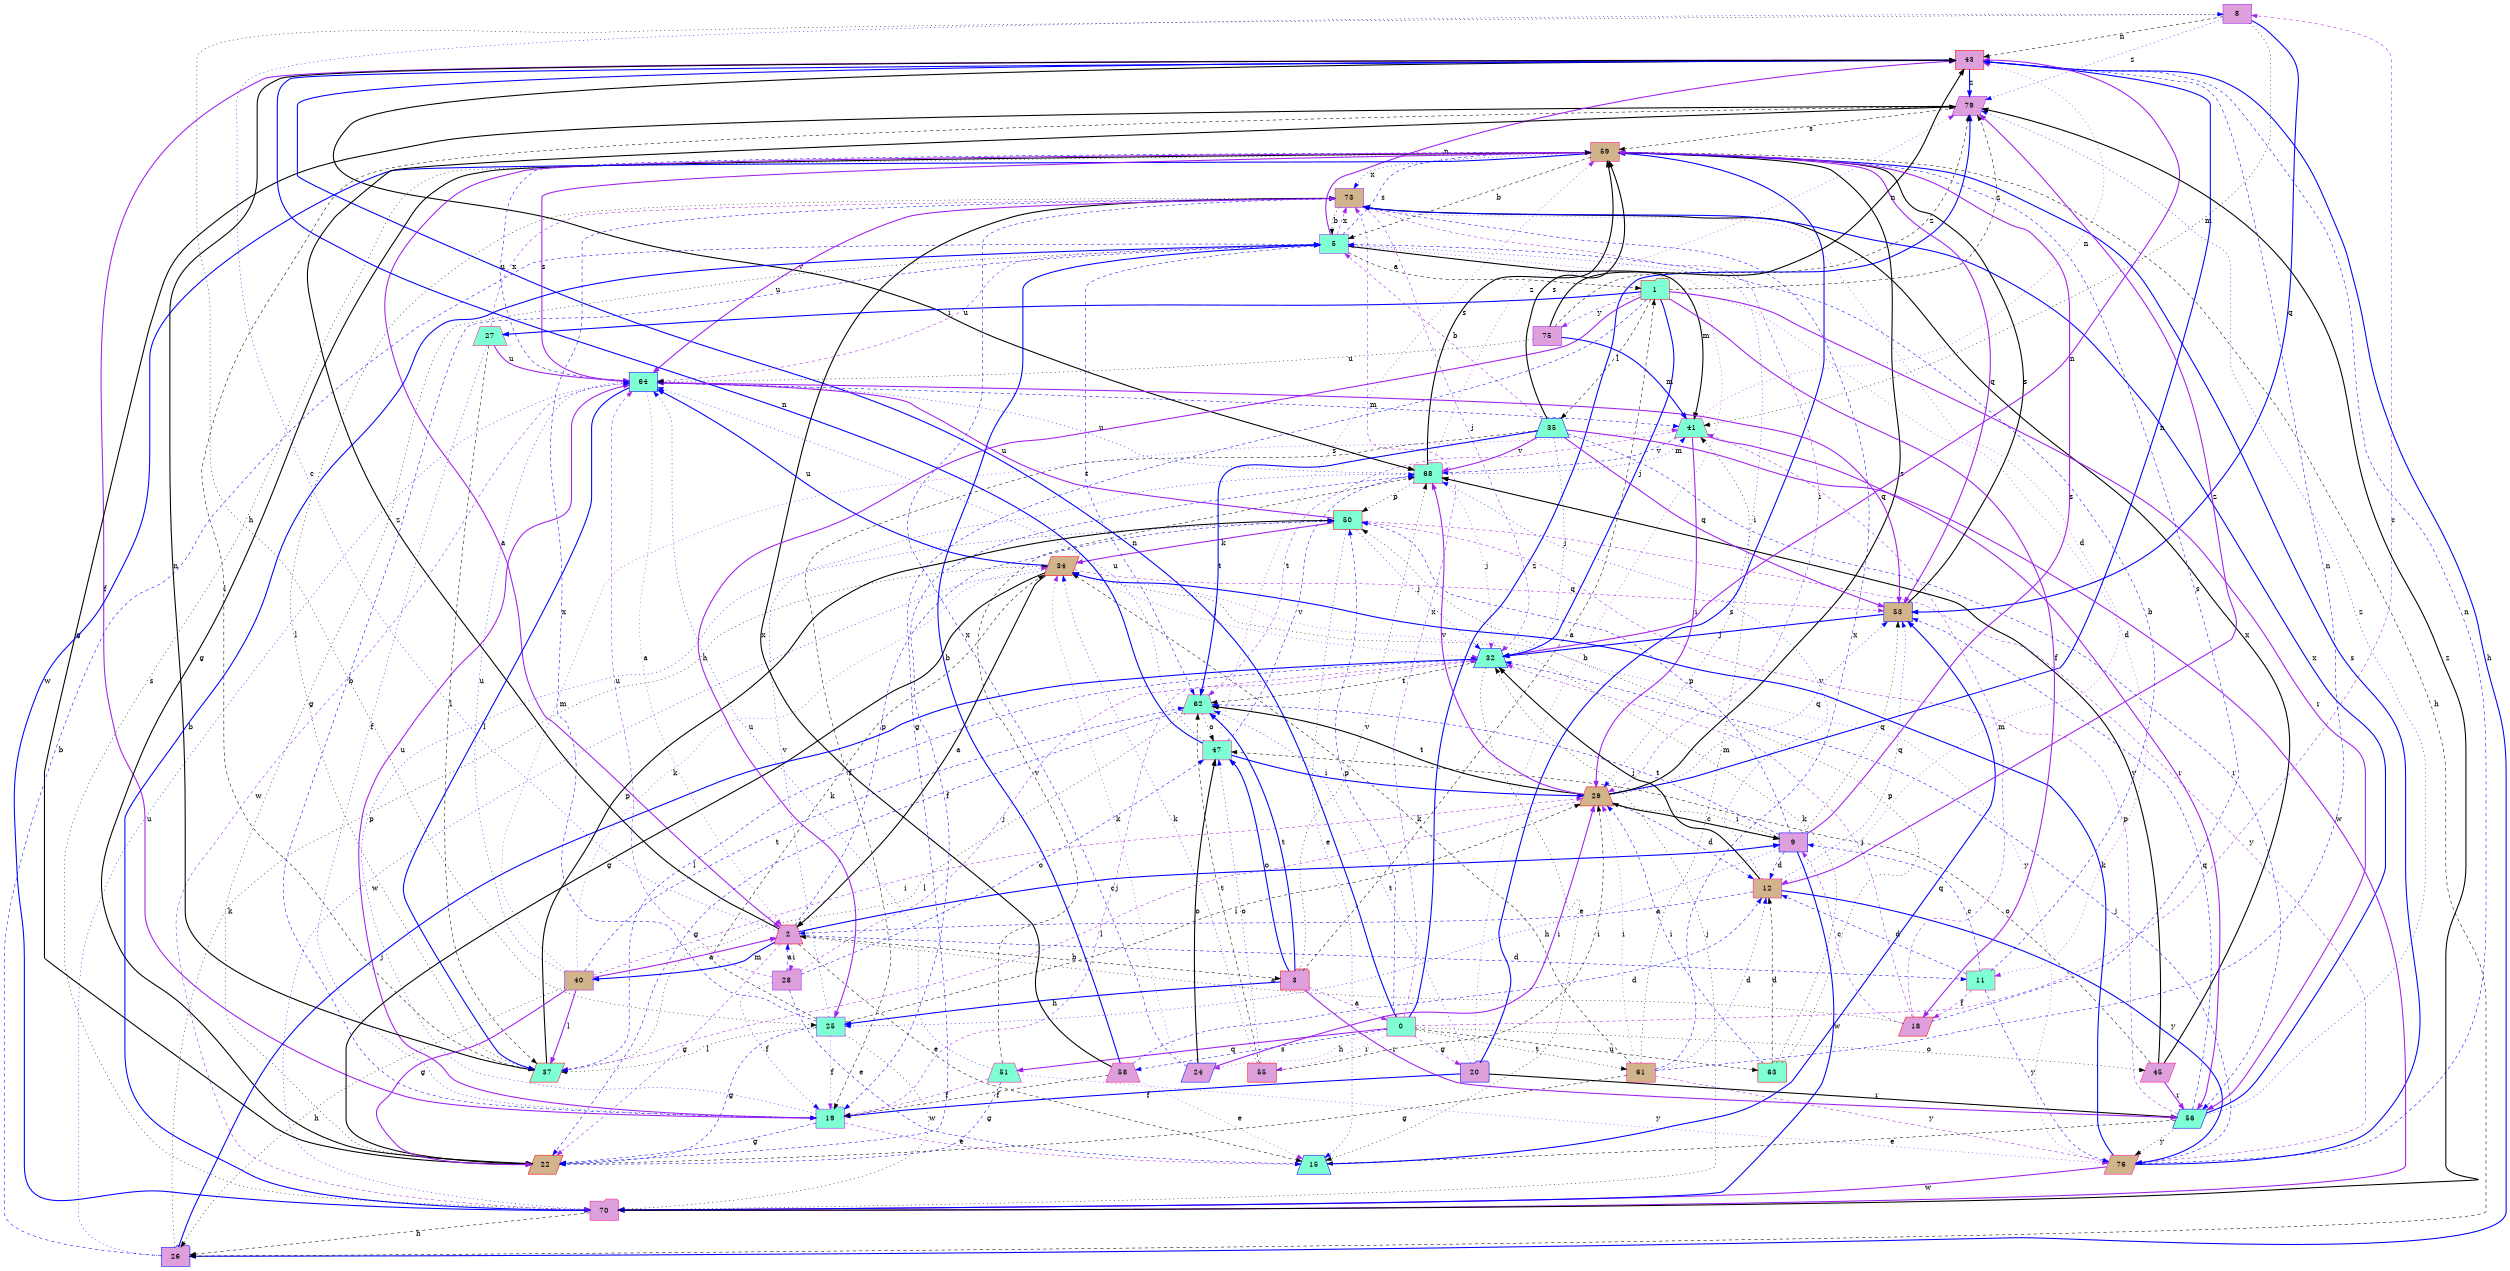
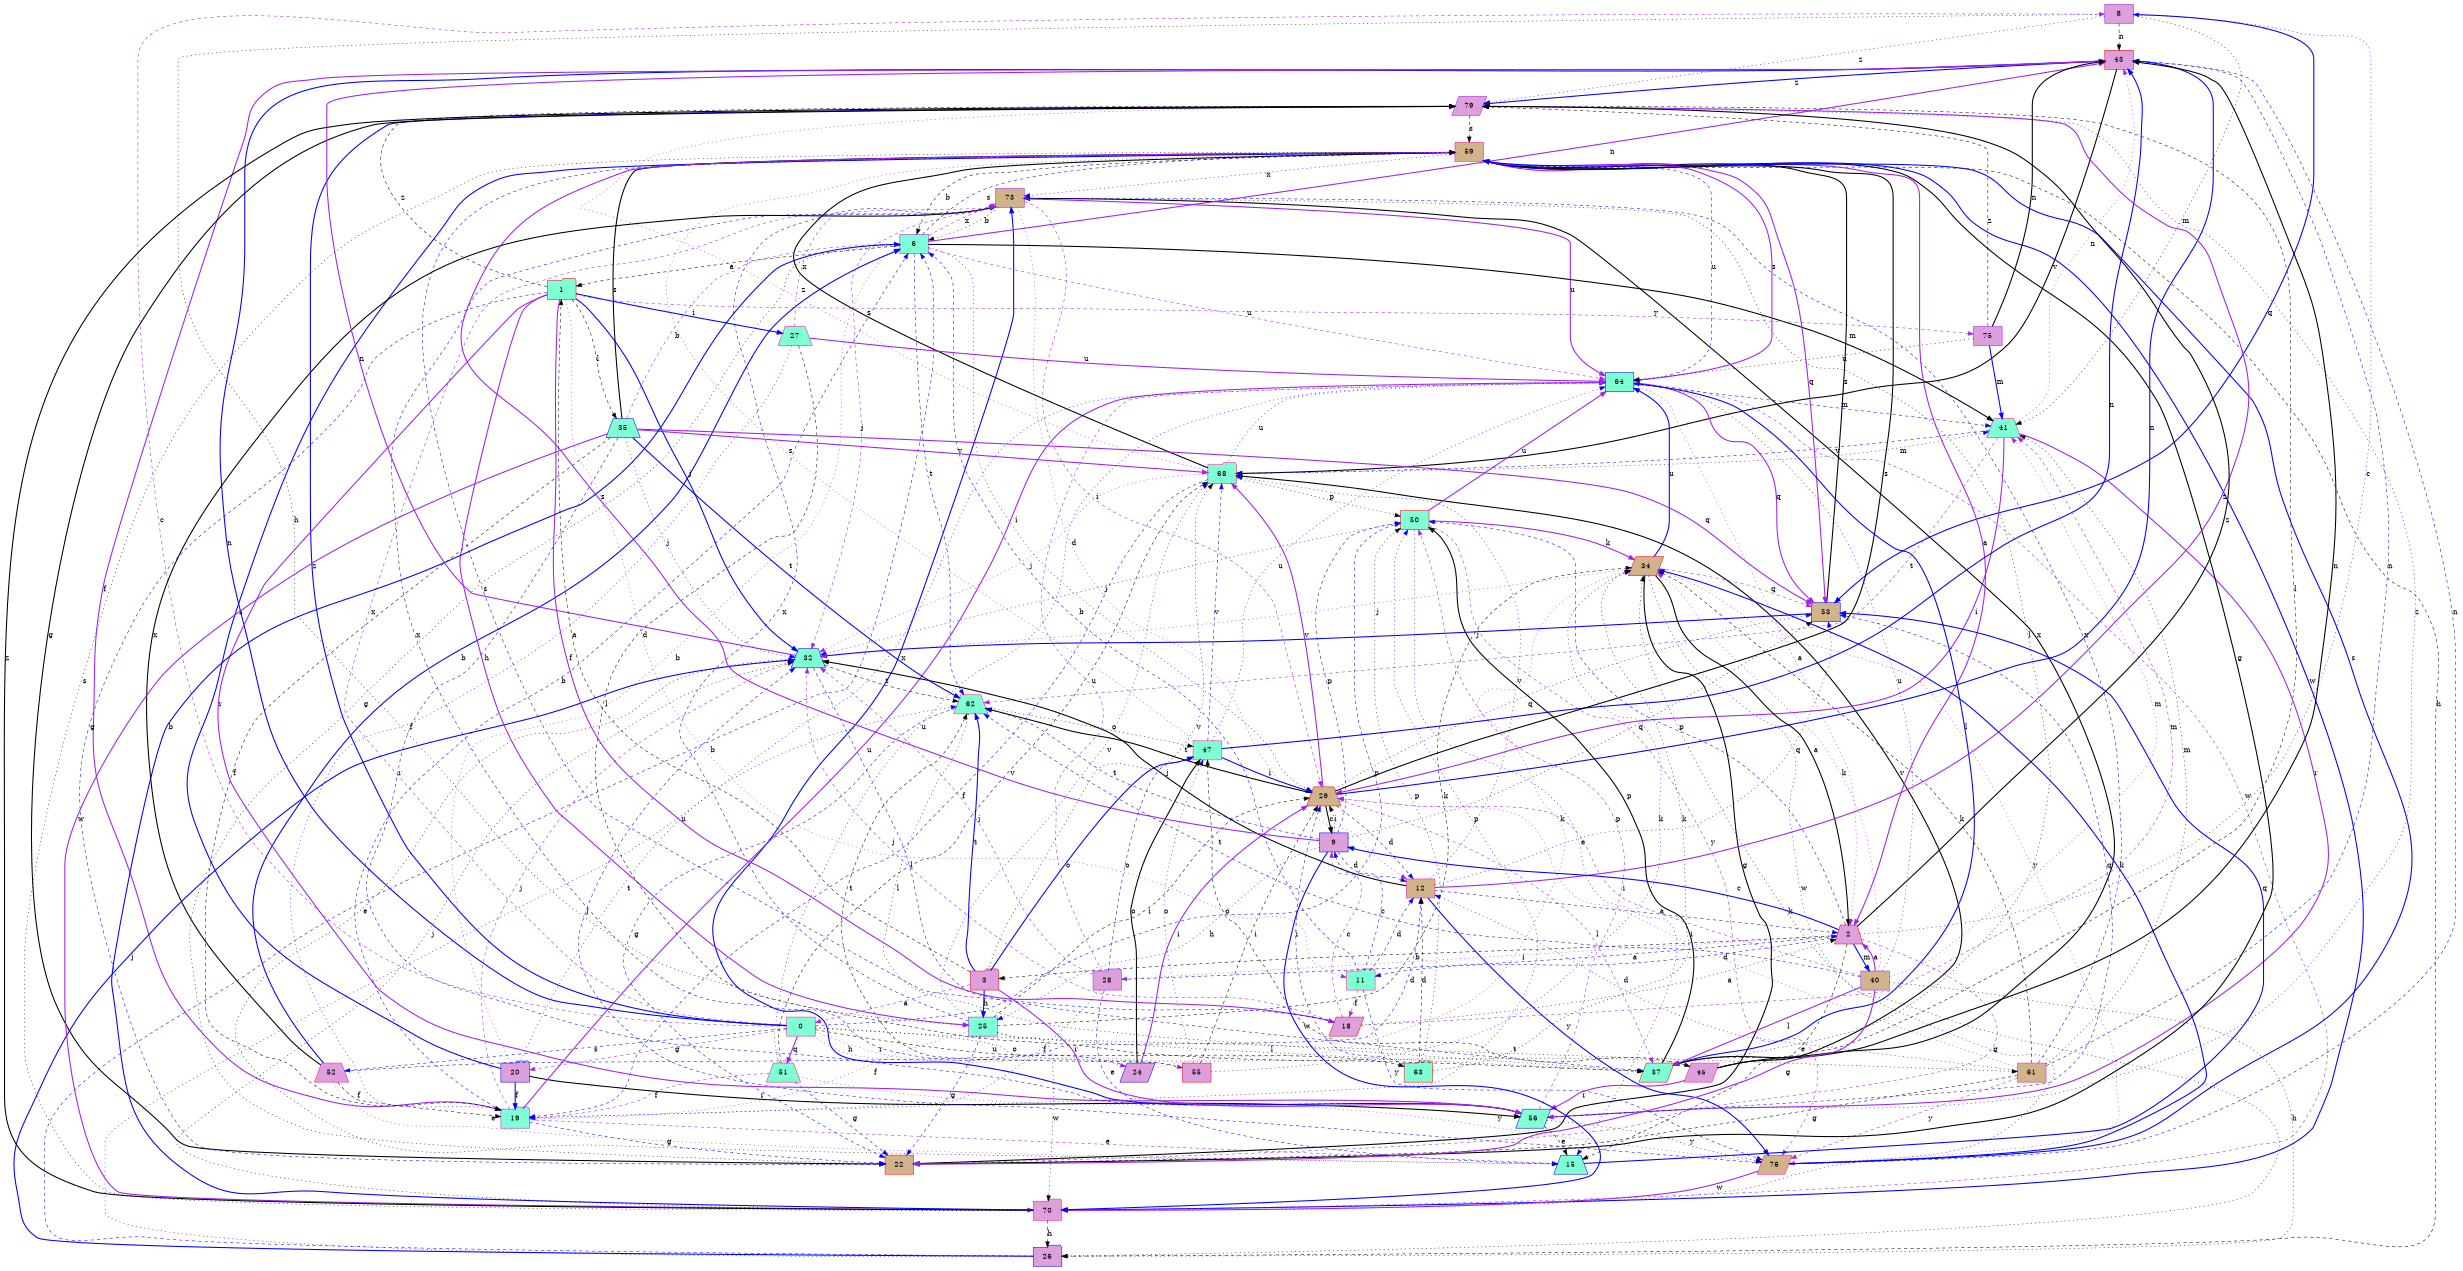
(1334, 244) -> (914, 244)
(1123, 1073) -> (332, 1073)
(546, 1165) -> (899, 1165)
(2076, 1239) -> none
